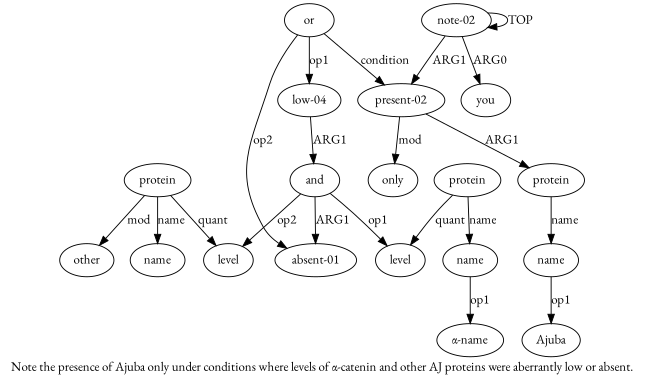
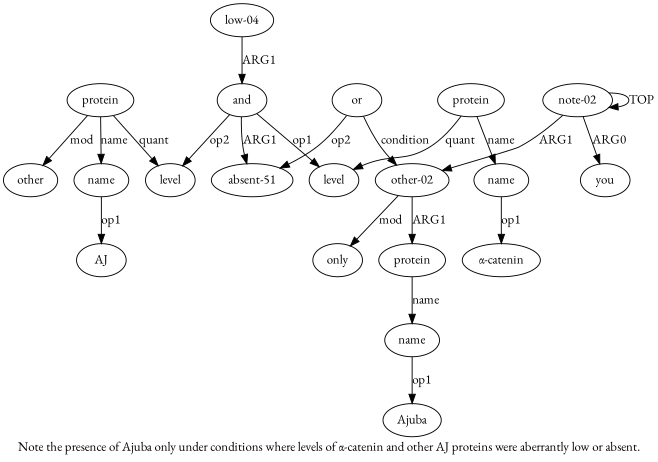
(309, 56) -> none
(401, 100) -> (412, 180)
none -> (101, 260)
(316, 260) -> (252, 180)
(470, 340) -> (501, 260)
